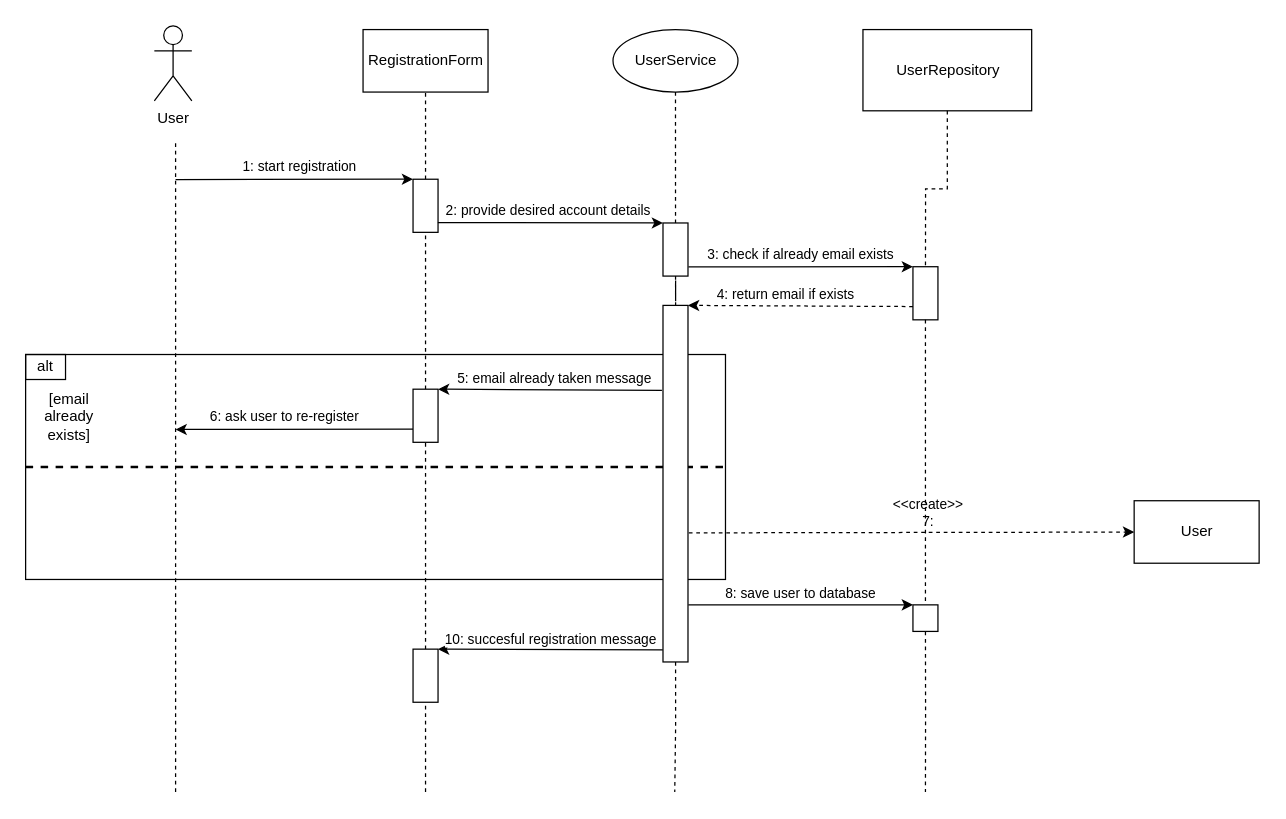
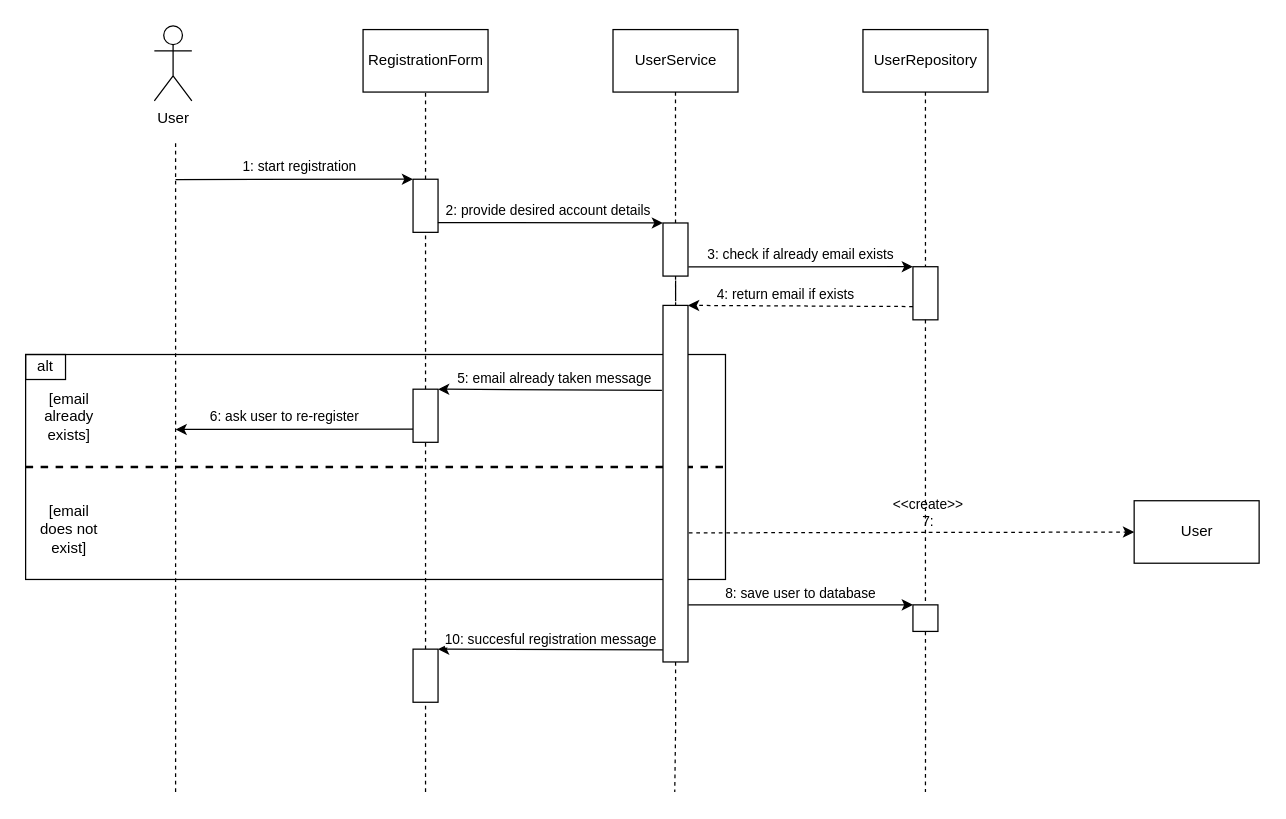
(676, 61) -> (676, 61)
(948, 70) -> (926, 61)
none -> (69, 529)
